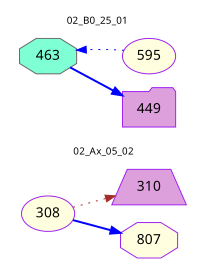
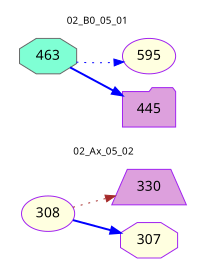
(98, 21) -> (98, 21)
(105, 50) -> (95, 63)
(149, 109) -> (149, 109)
(149, 187) -> (149, 187)
(149, 240) -> (149, 240)
